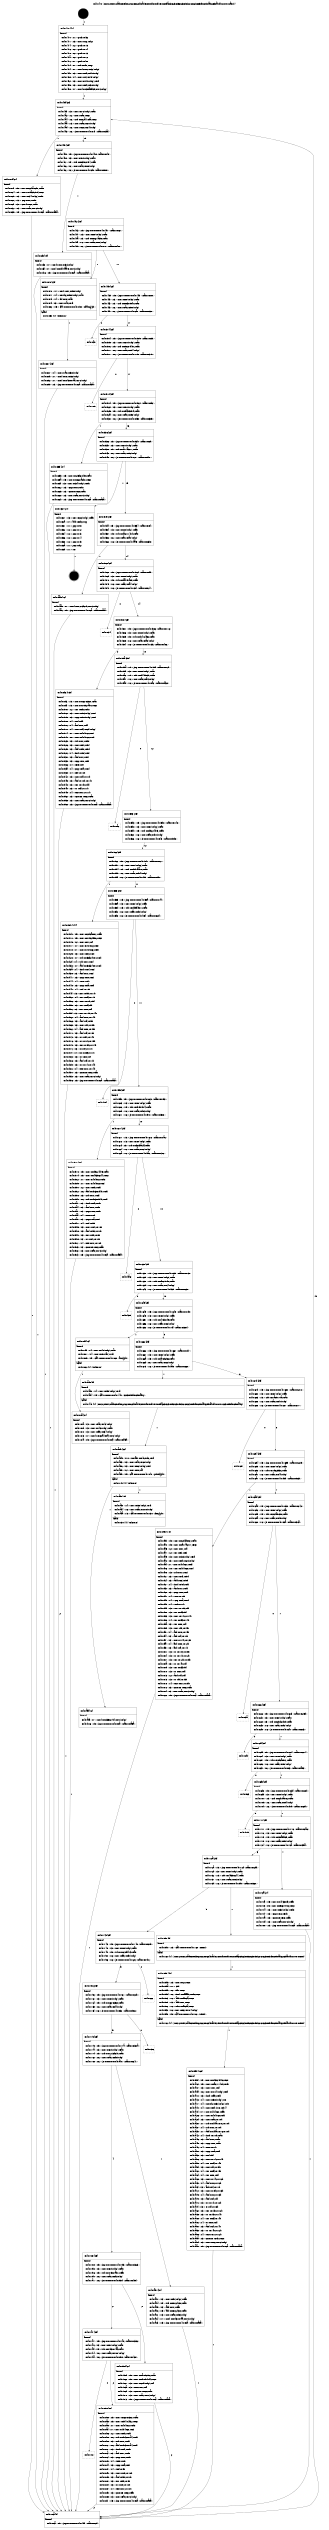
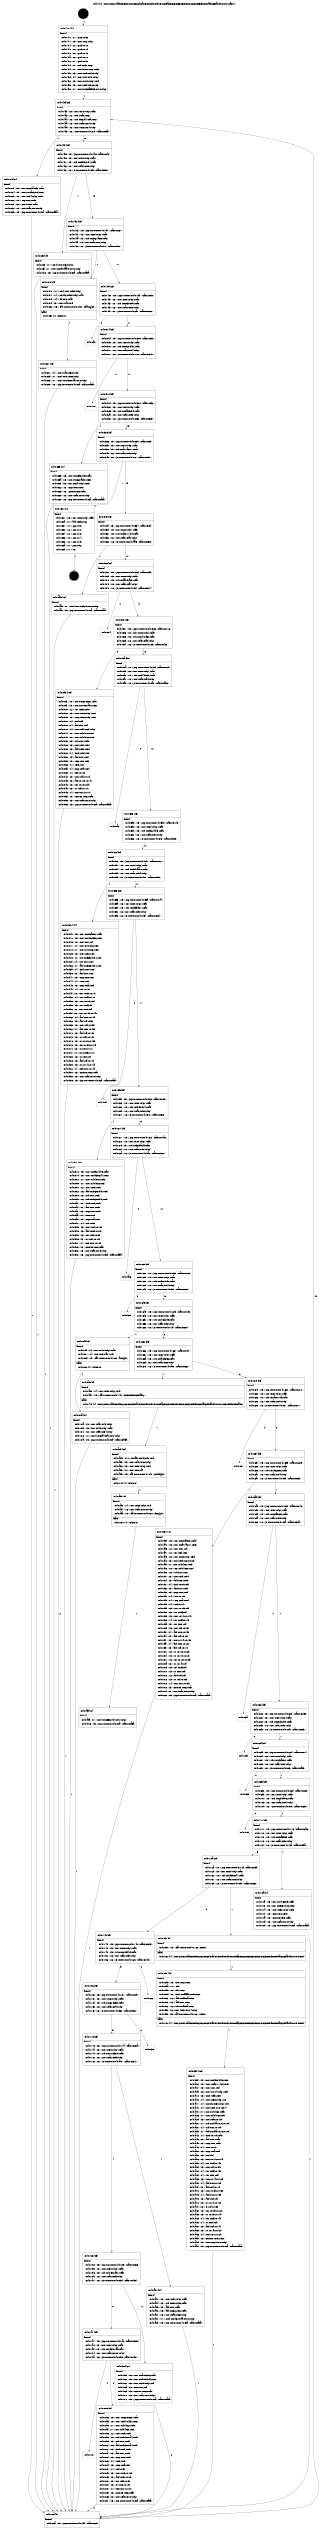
none -> (89, 195)
(91, 1595) -> (123, 1616)
none -> (75, 1975)
